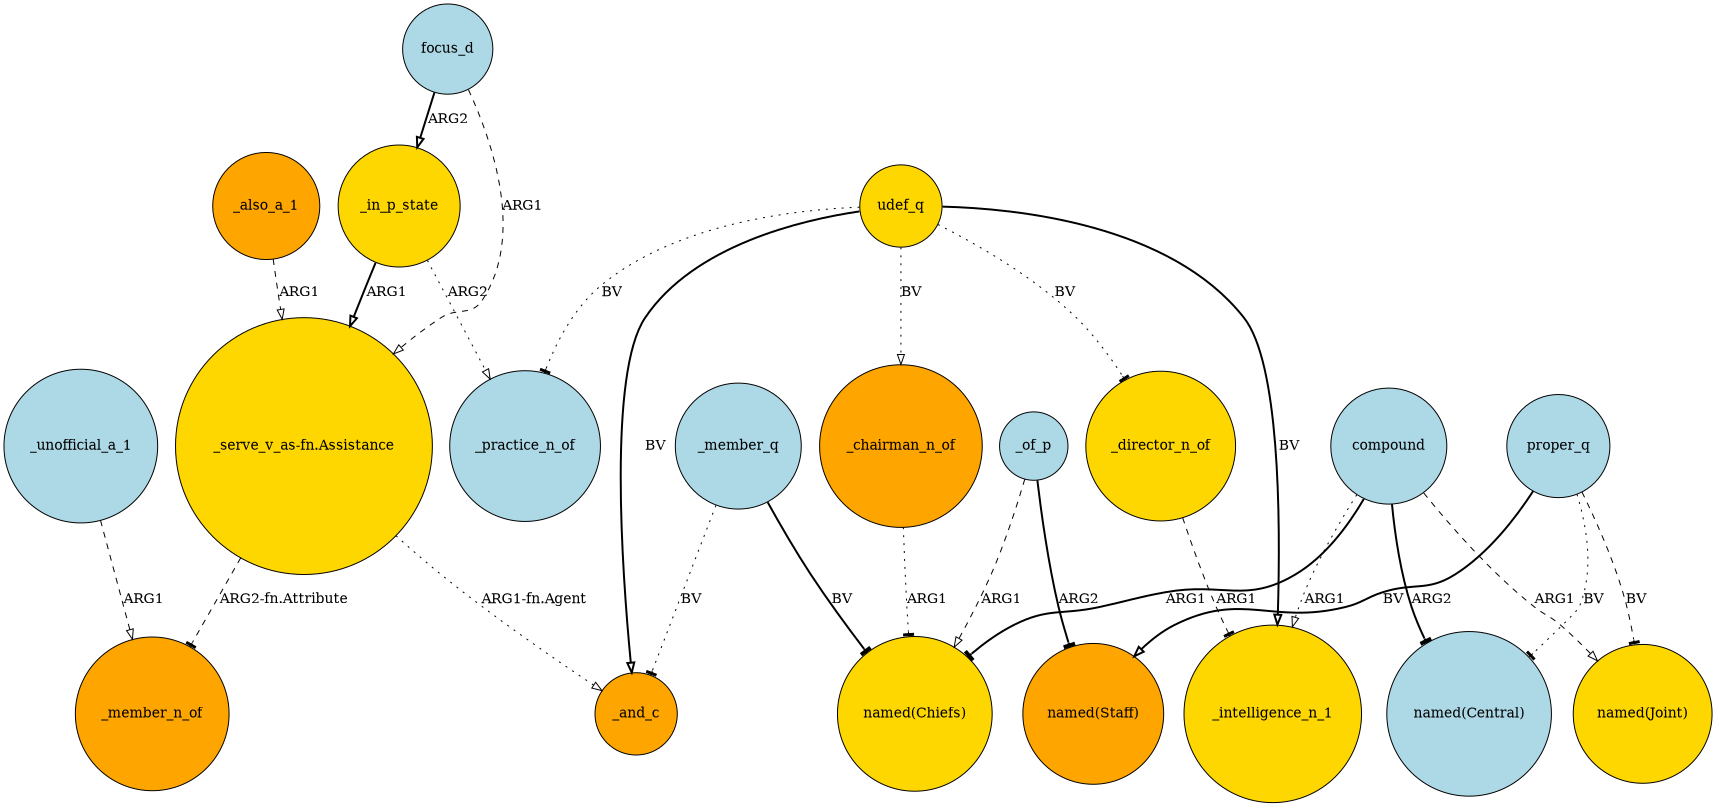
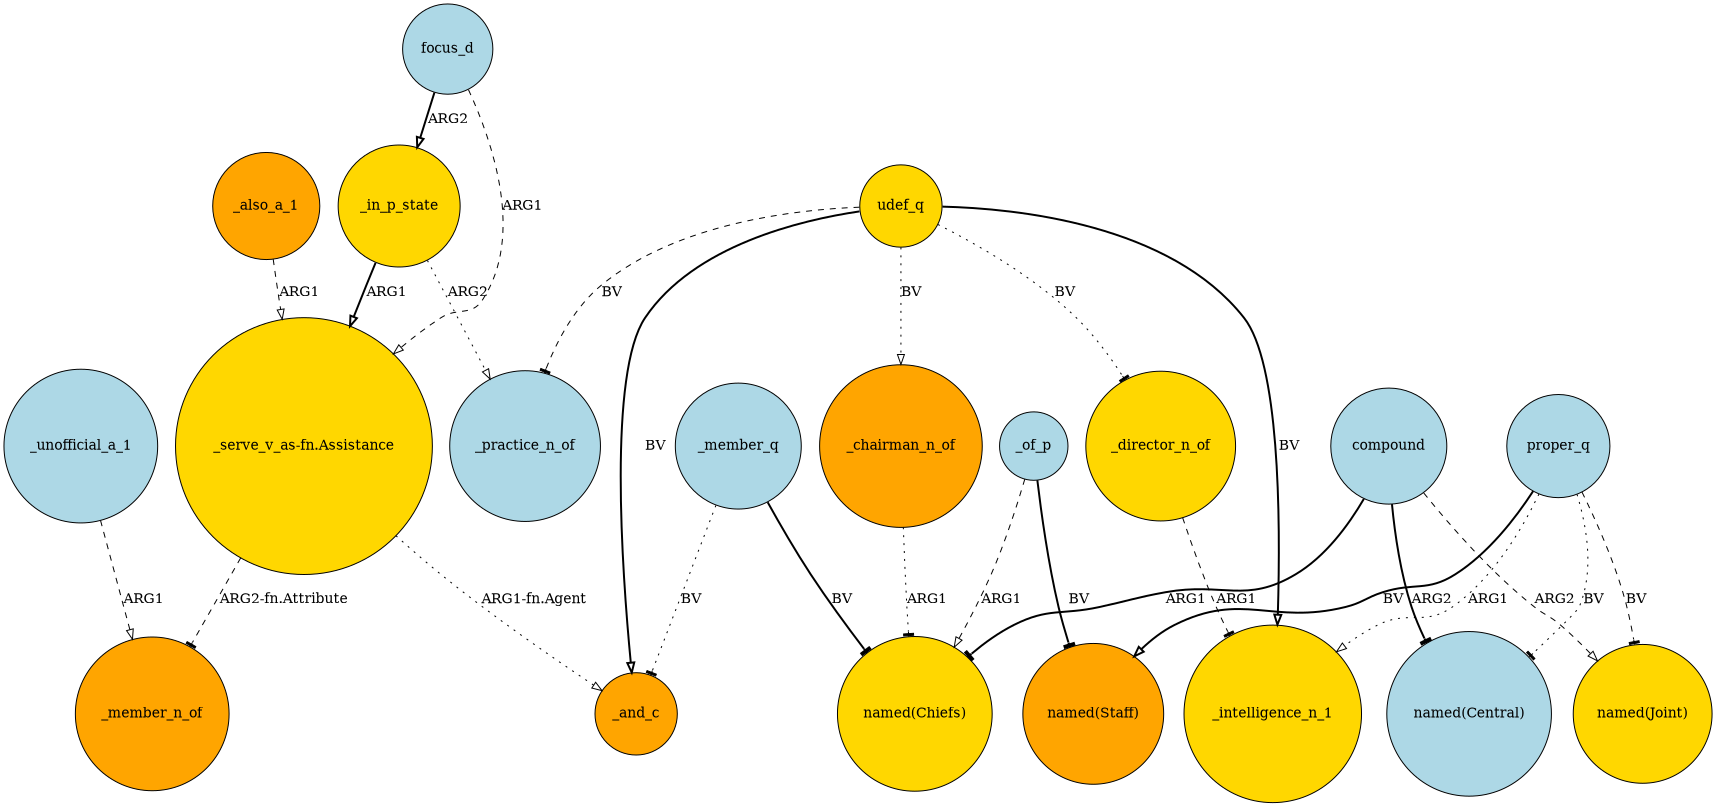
(676, 243) -> (676, 243)
(1315, 570) -> (1463, 599)
(1079, 600) -> (1079, 600)
(1555, 600) -> (1555, 600)
